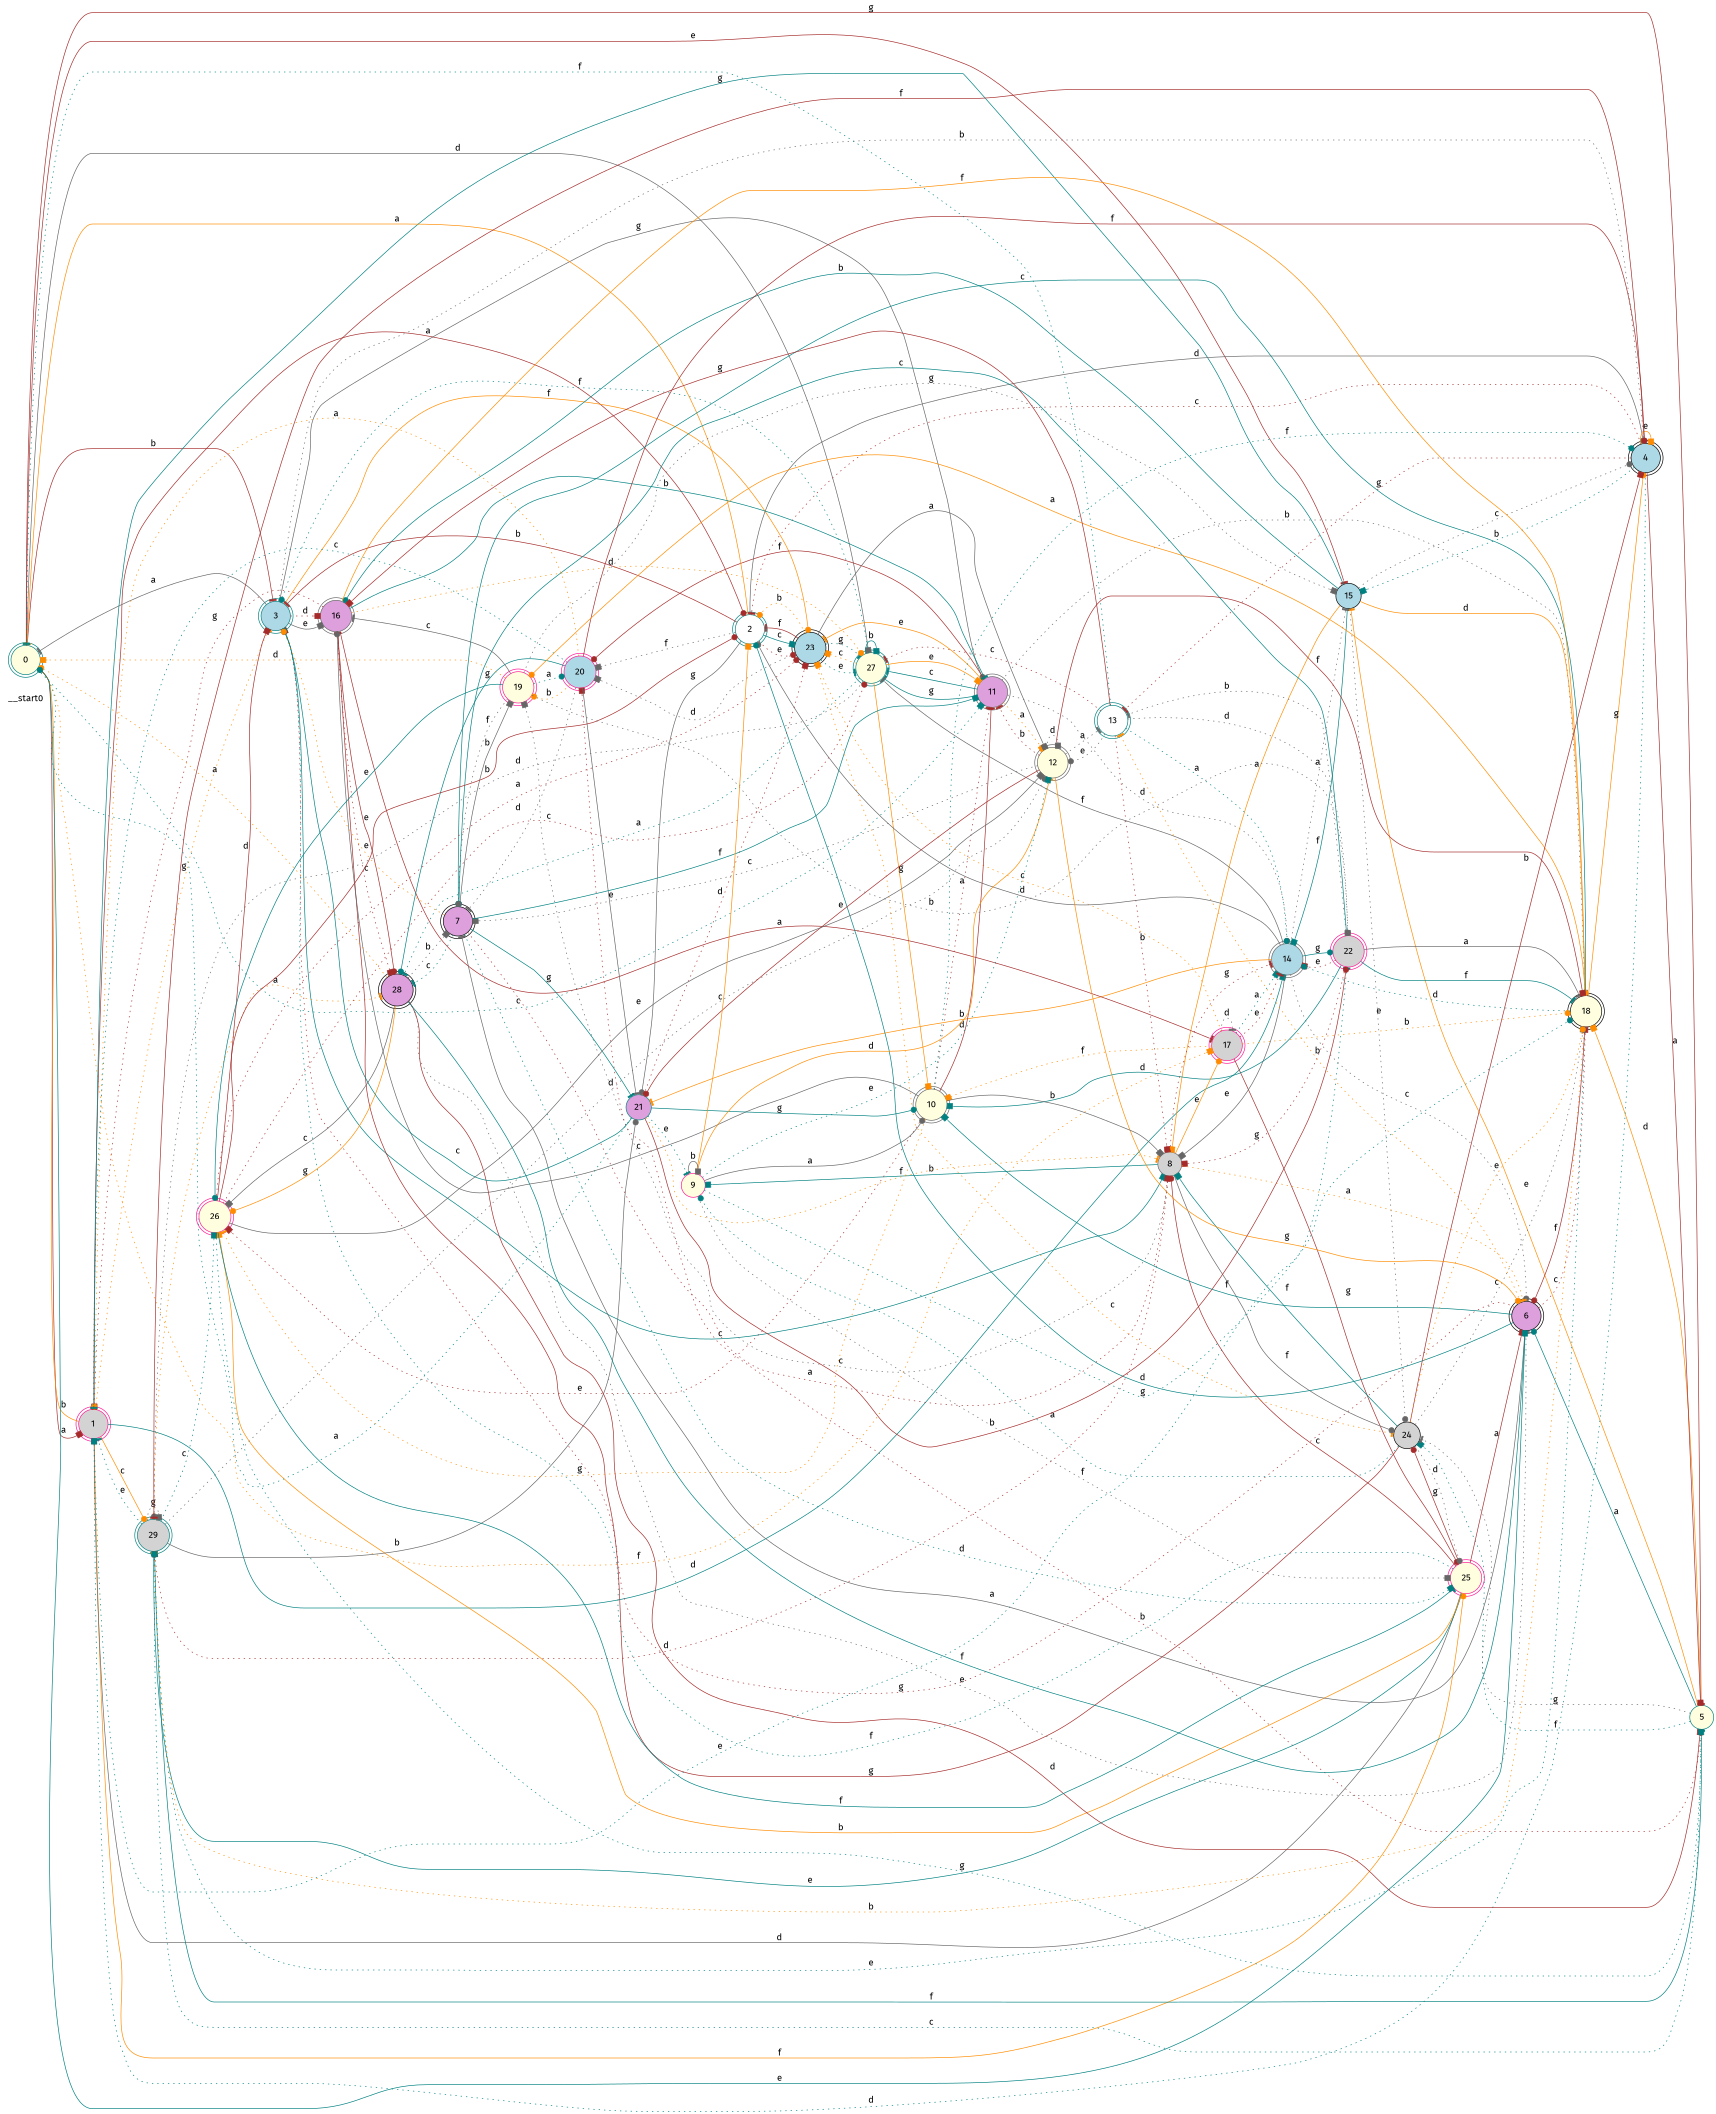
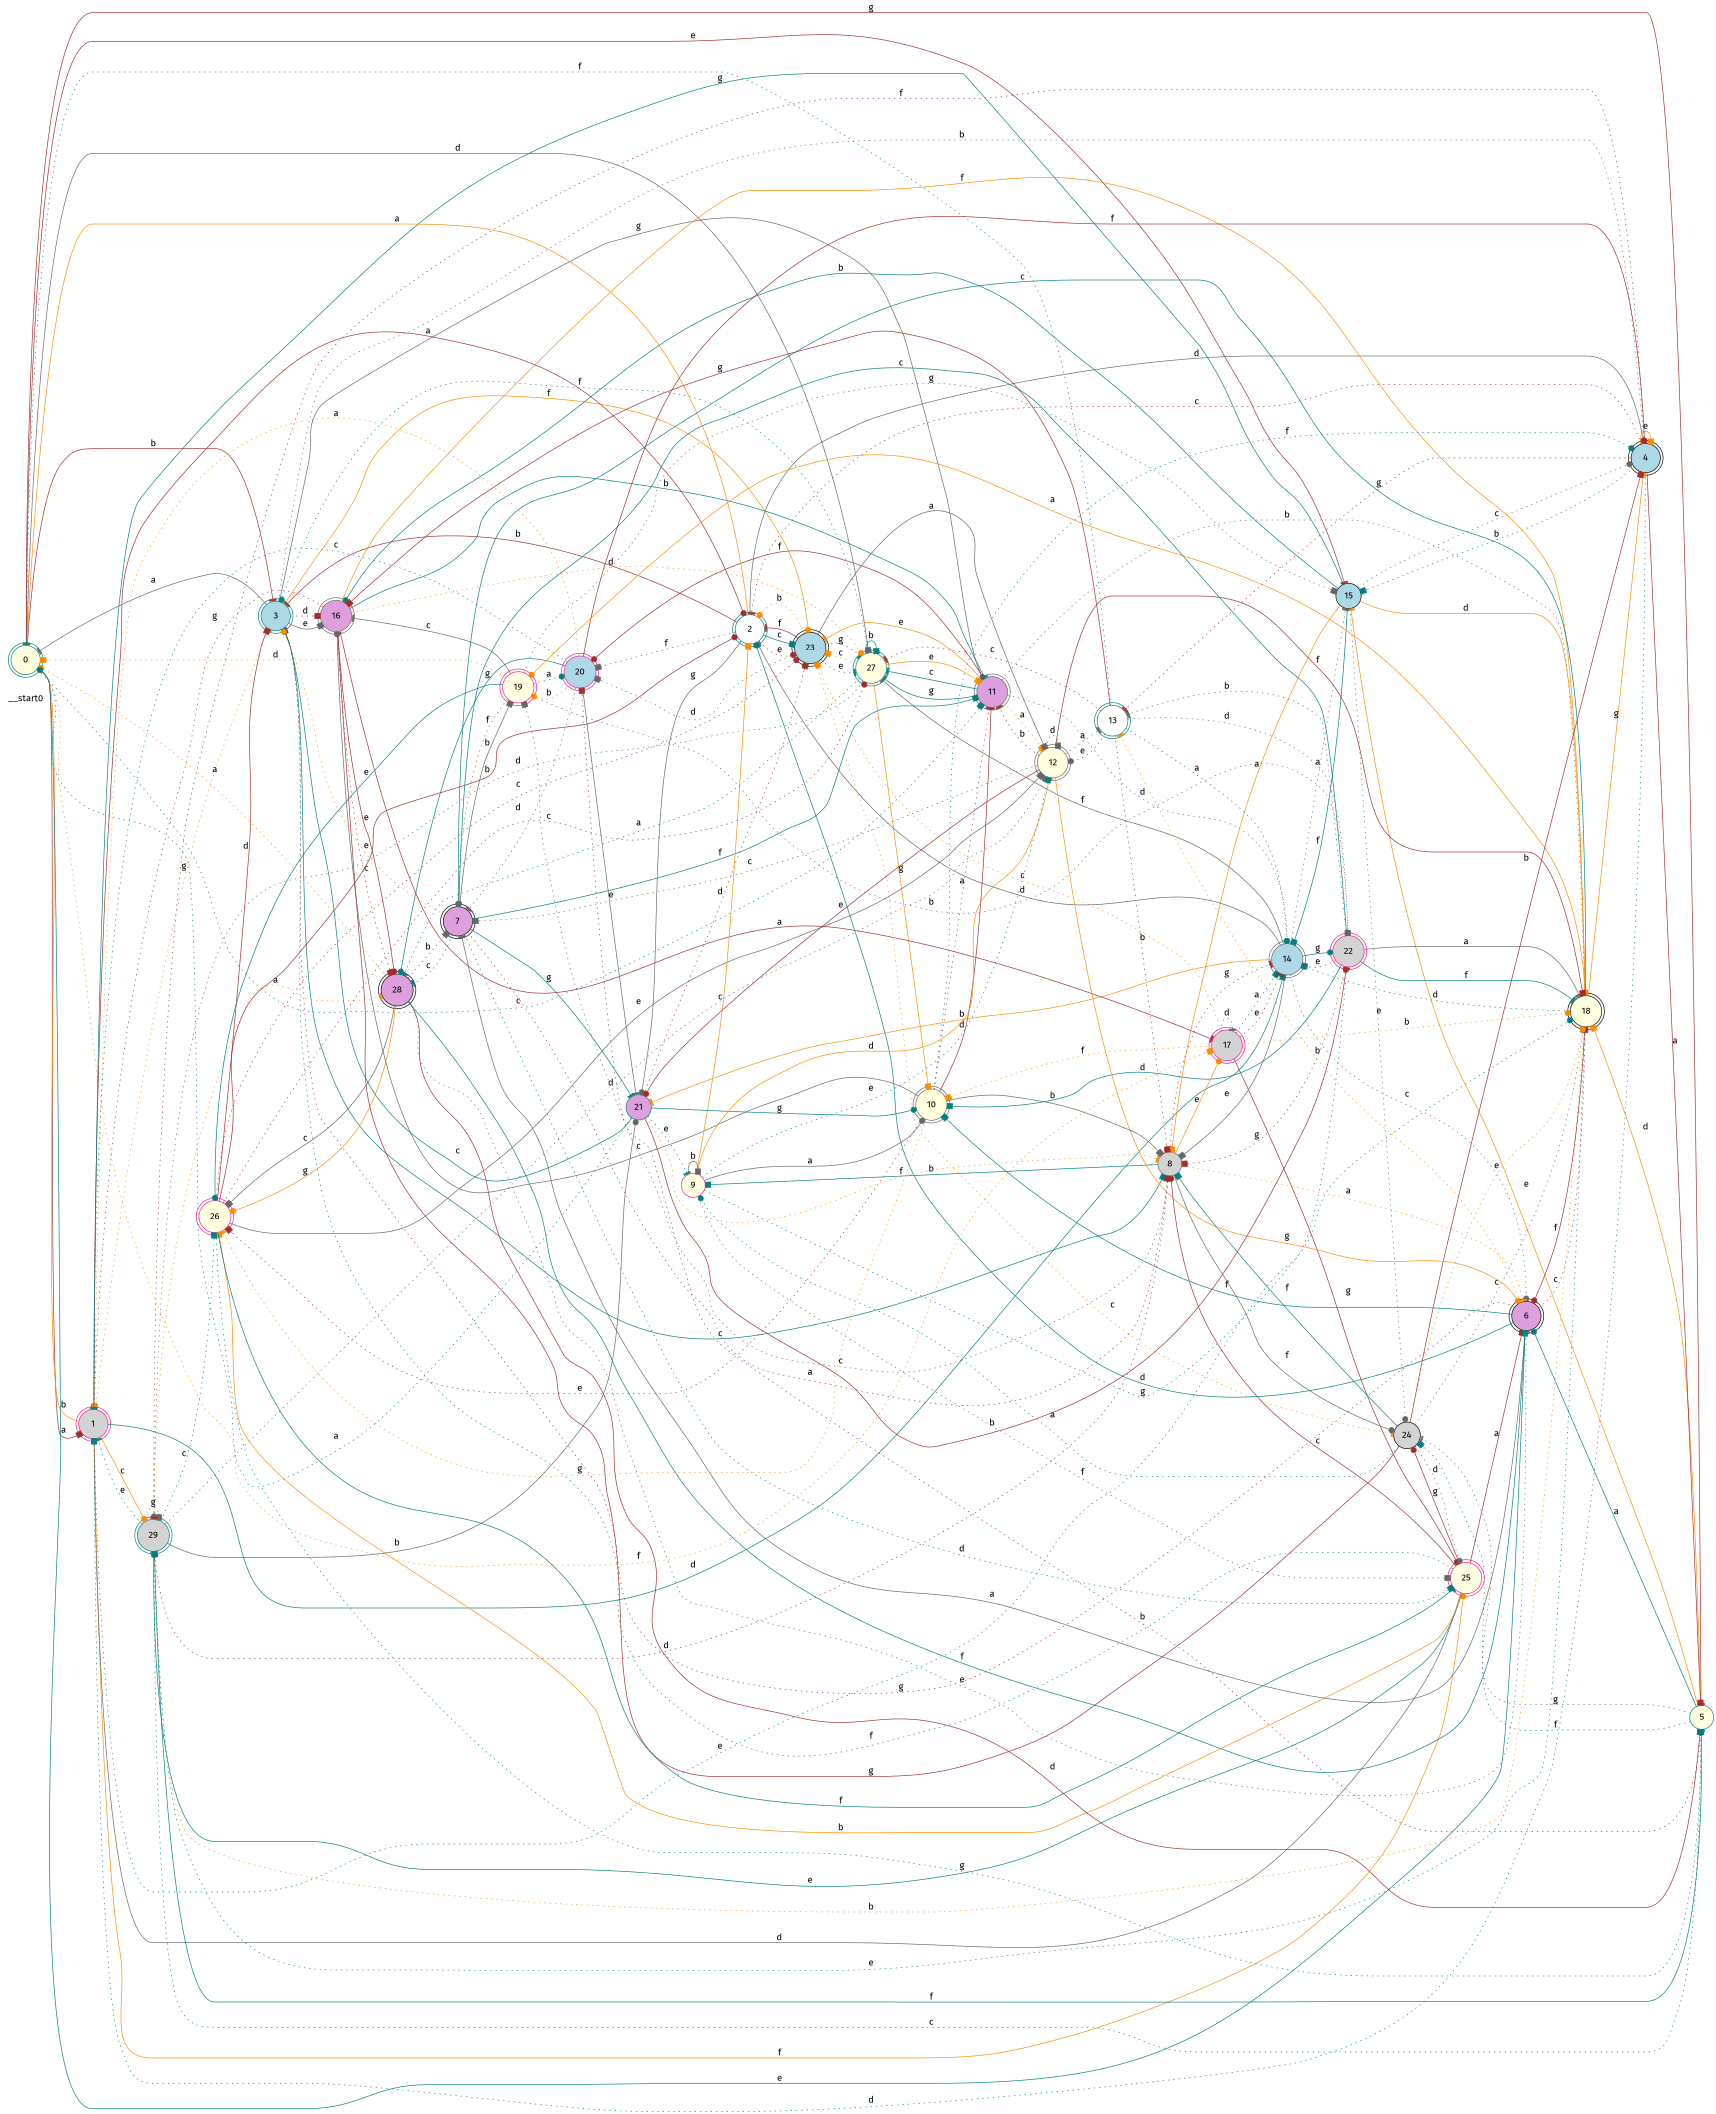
(533, 208) -> (533, 208)
(518, 784) -> (518, 784)
